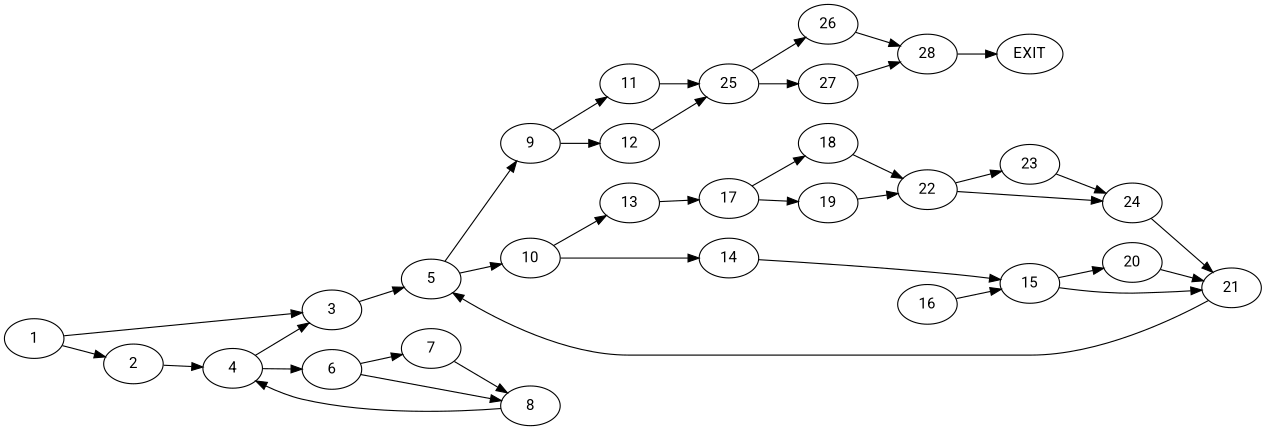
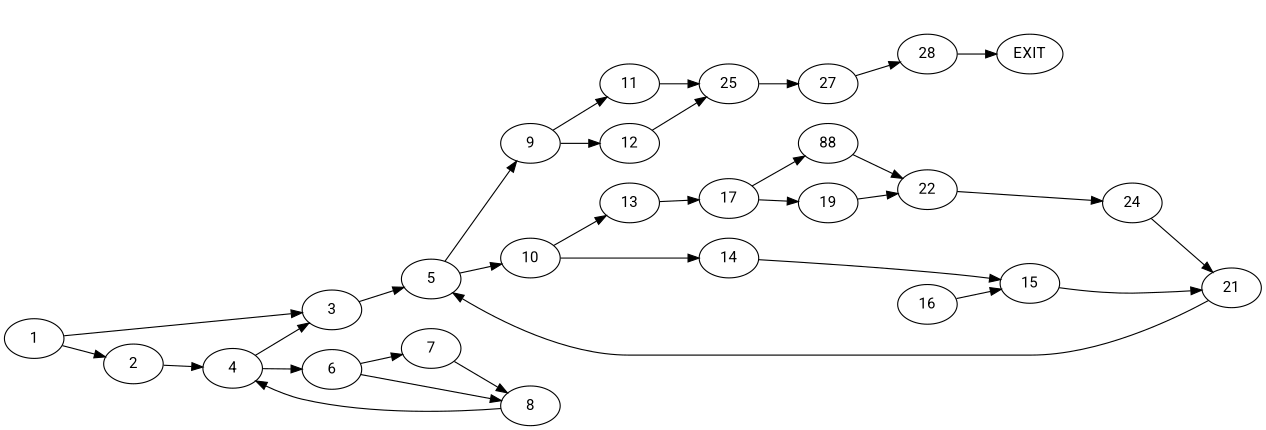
(828, 24) -> none
(828, 143) -> (828, 143)
(1030, 164) -> none
(1132, 262) -> none
